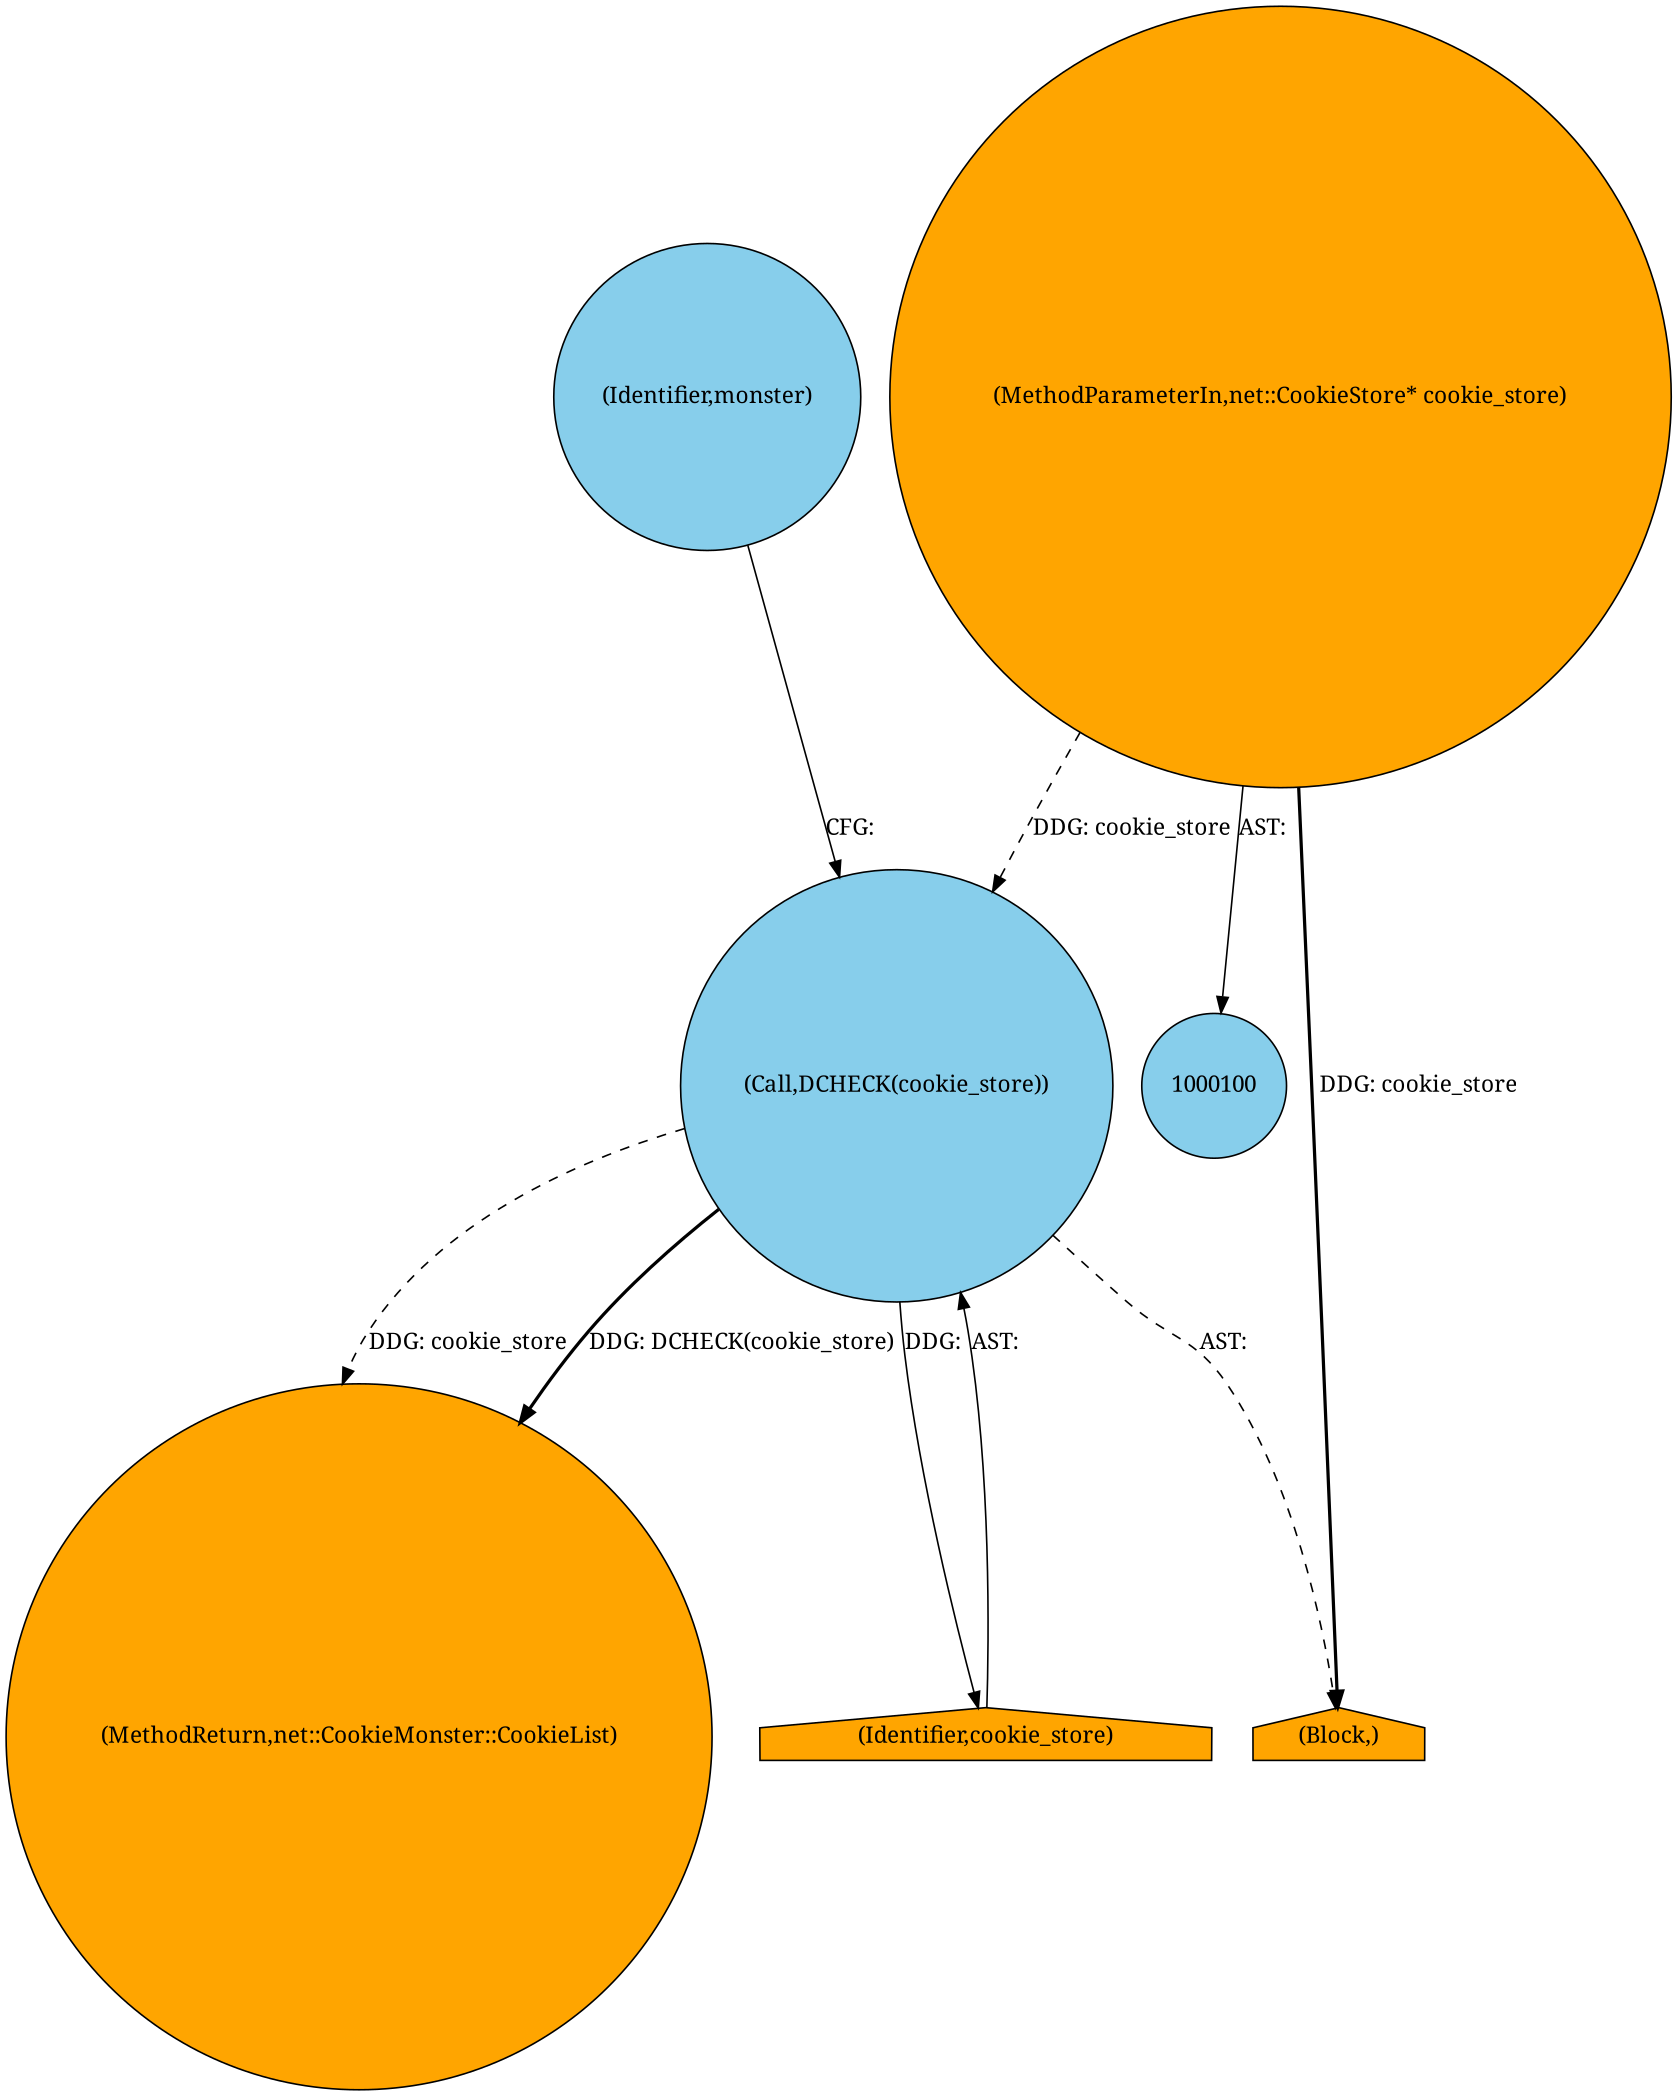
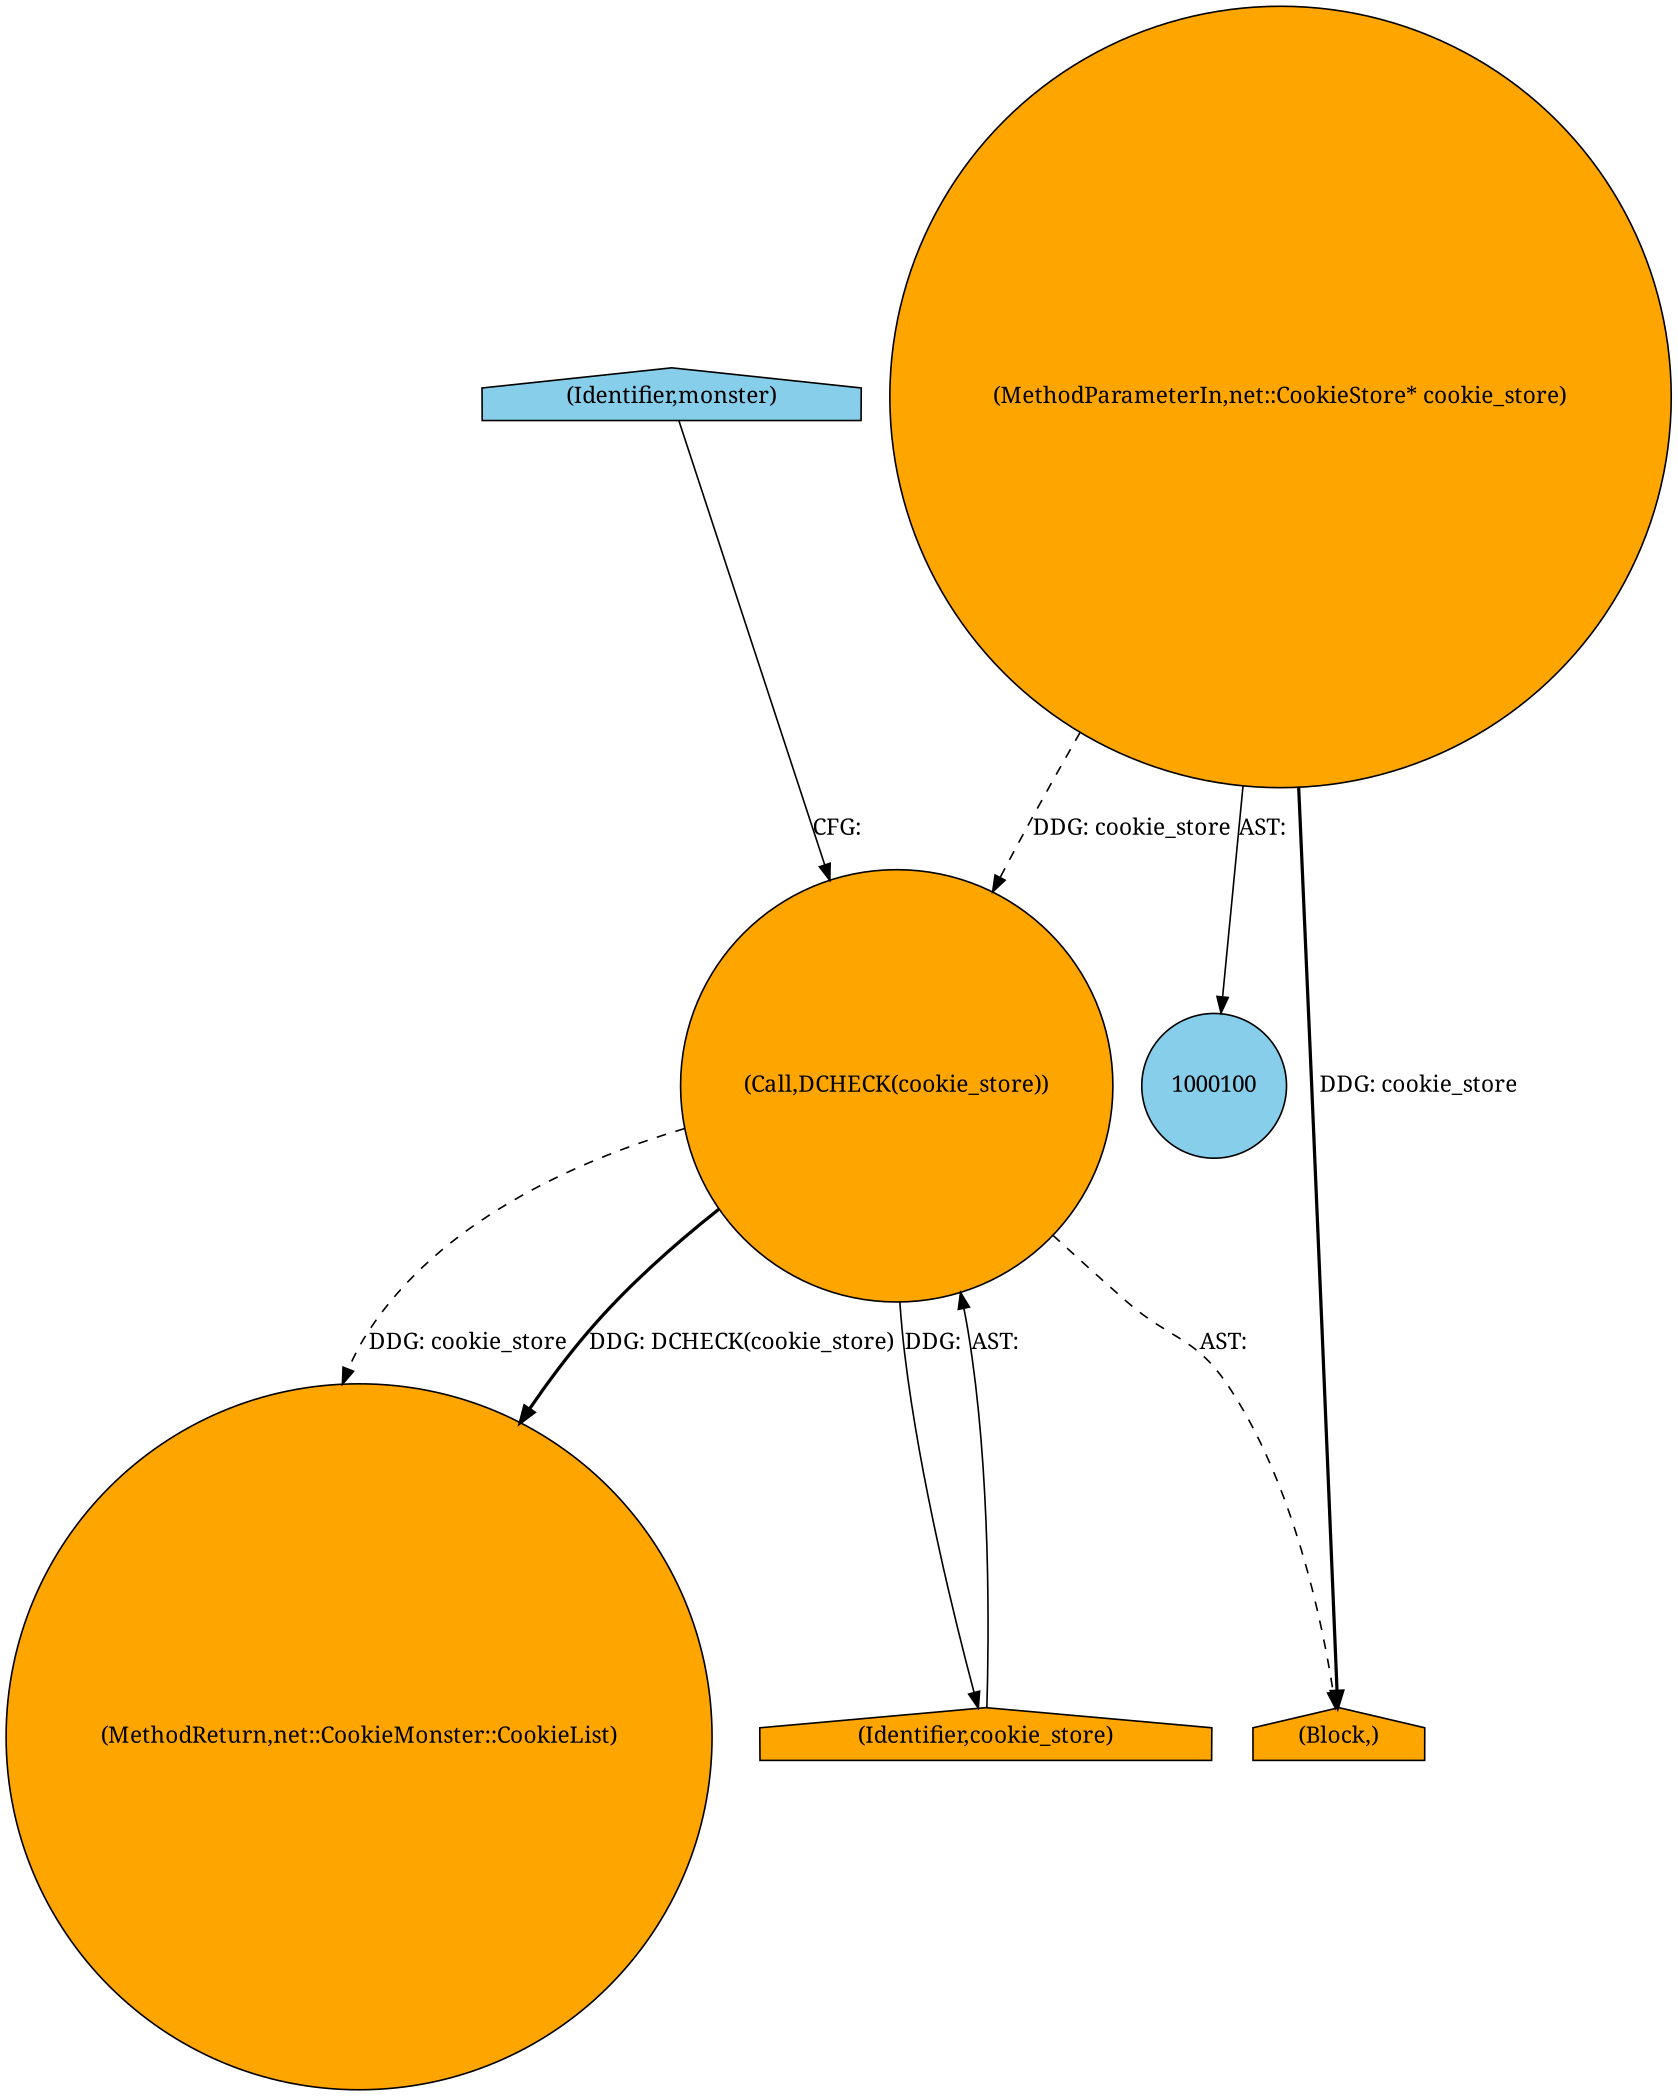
(707, 397) -> (672, 397)
(897, 1086) -> (897, 1086)
